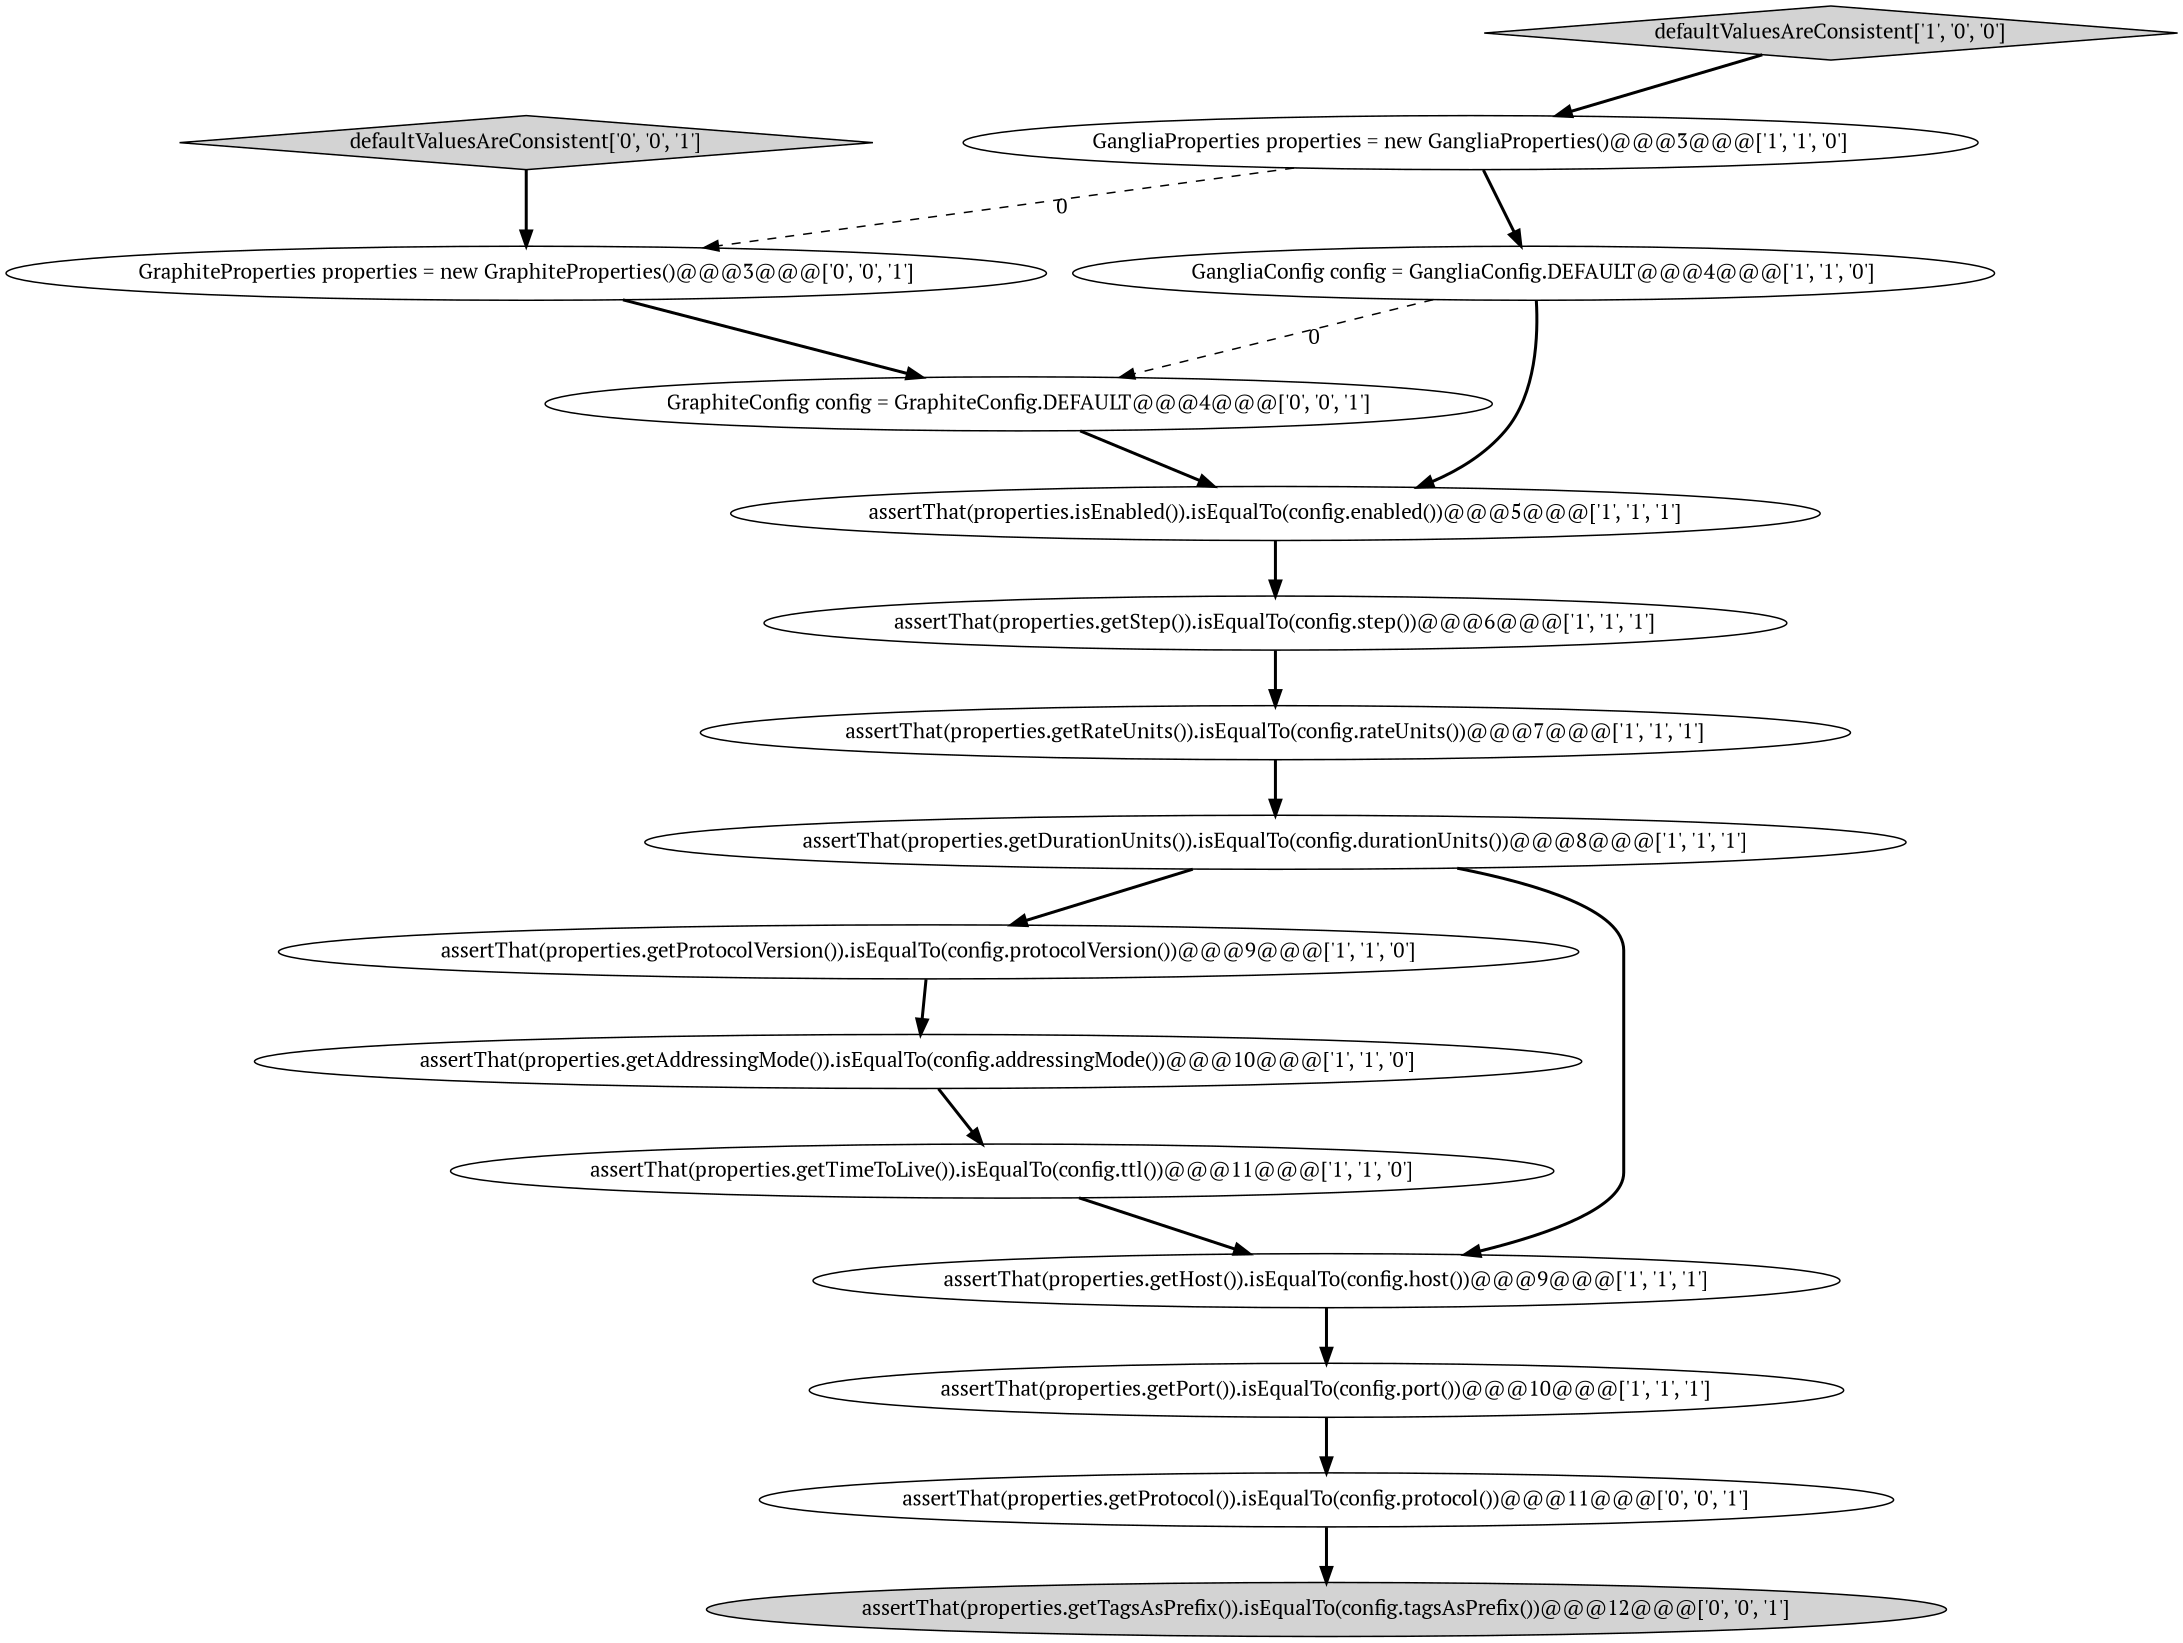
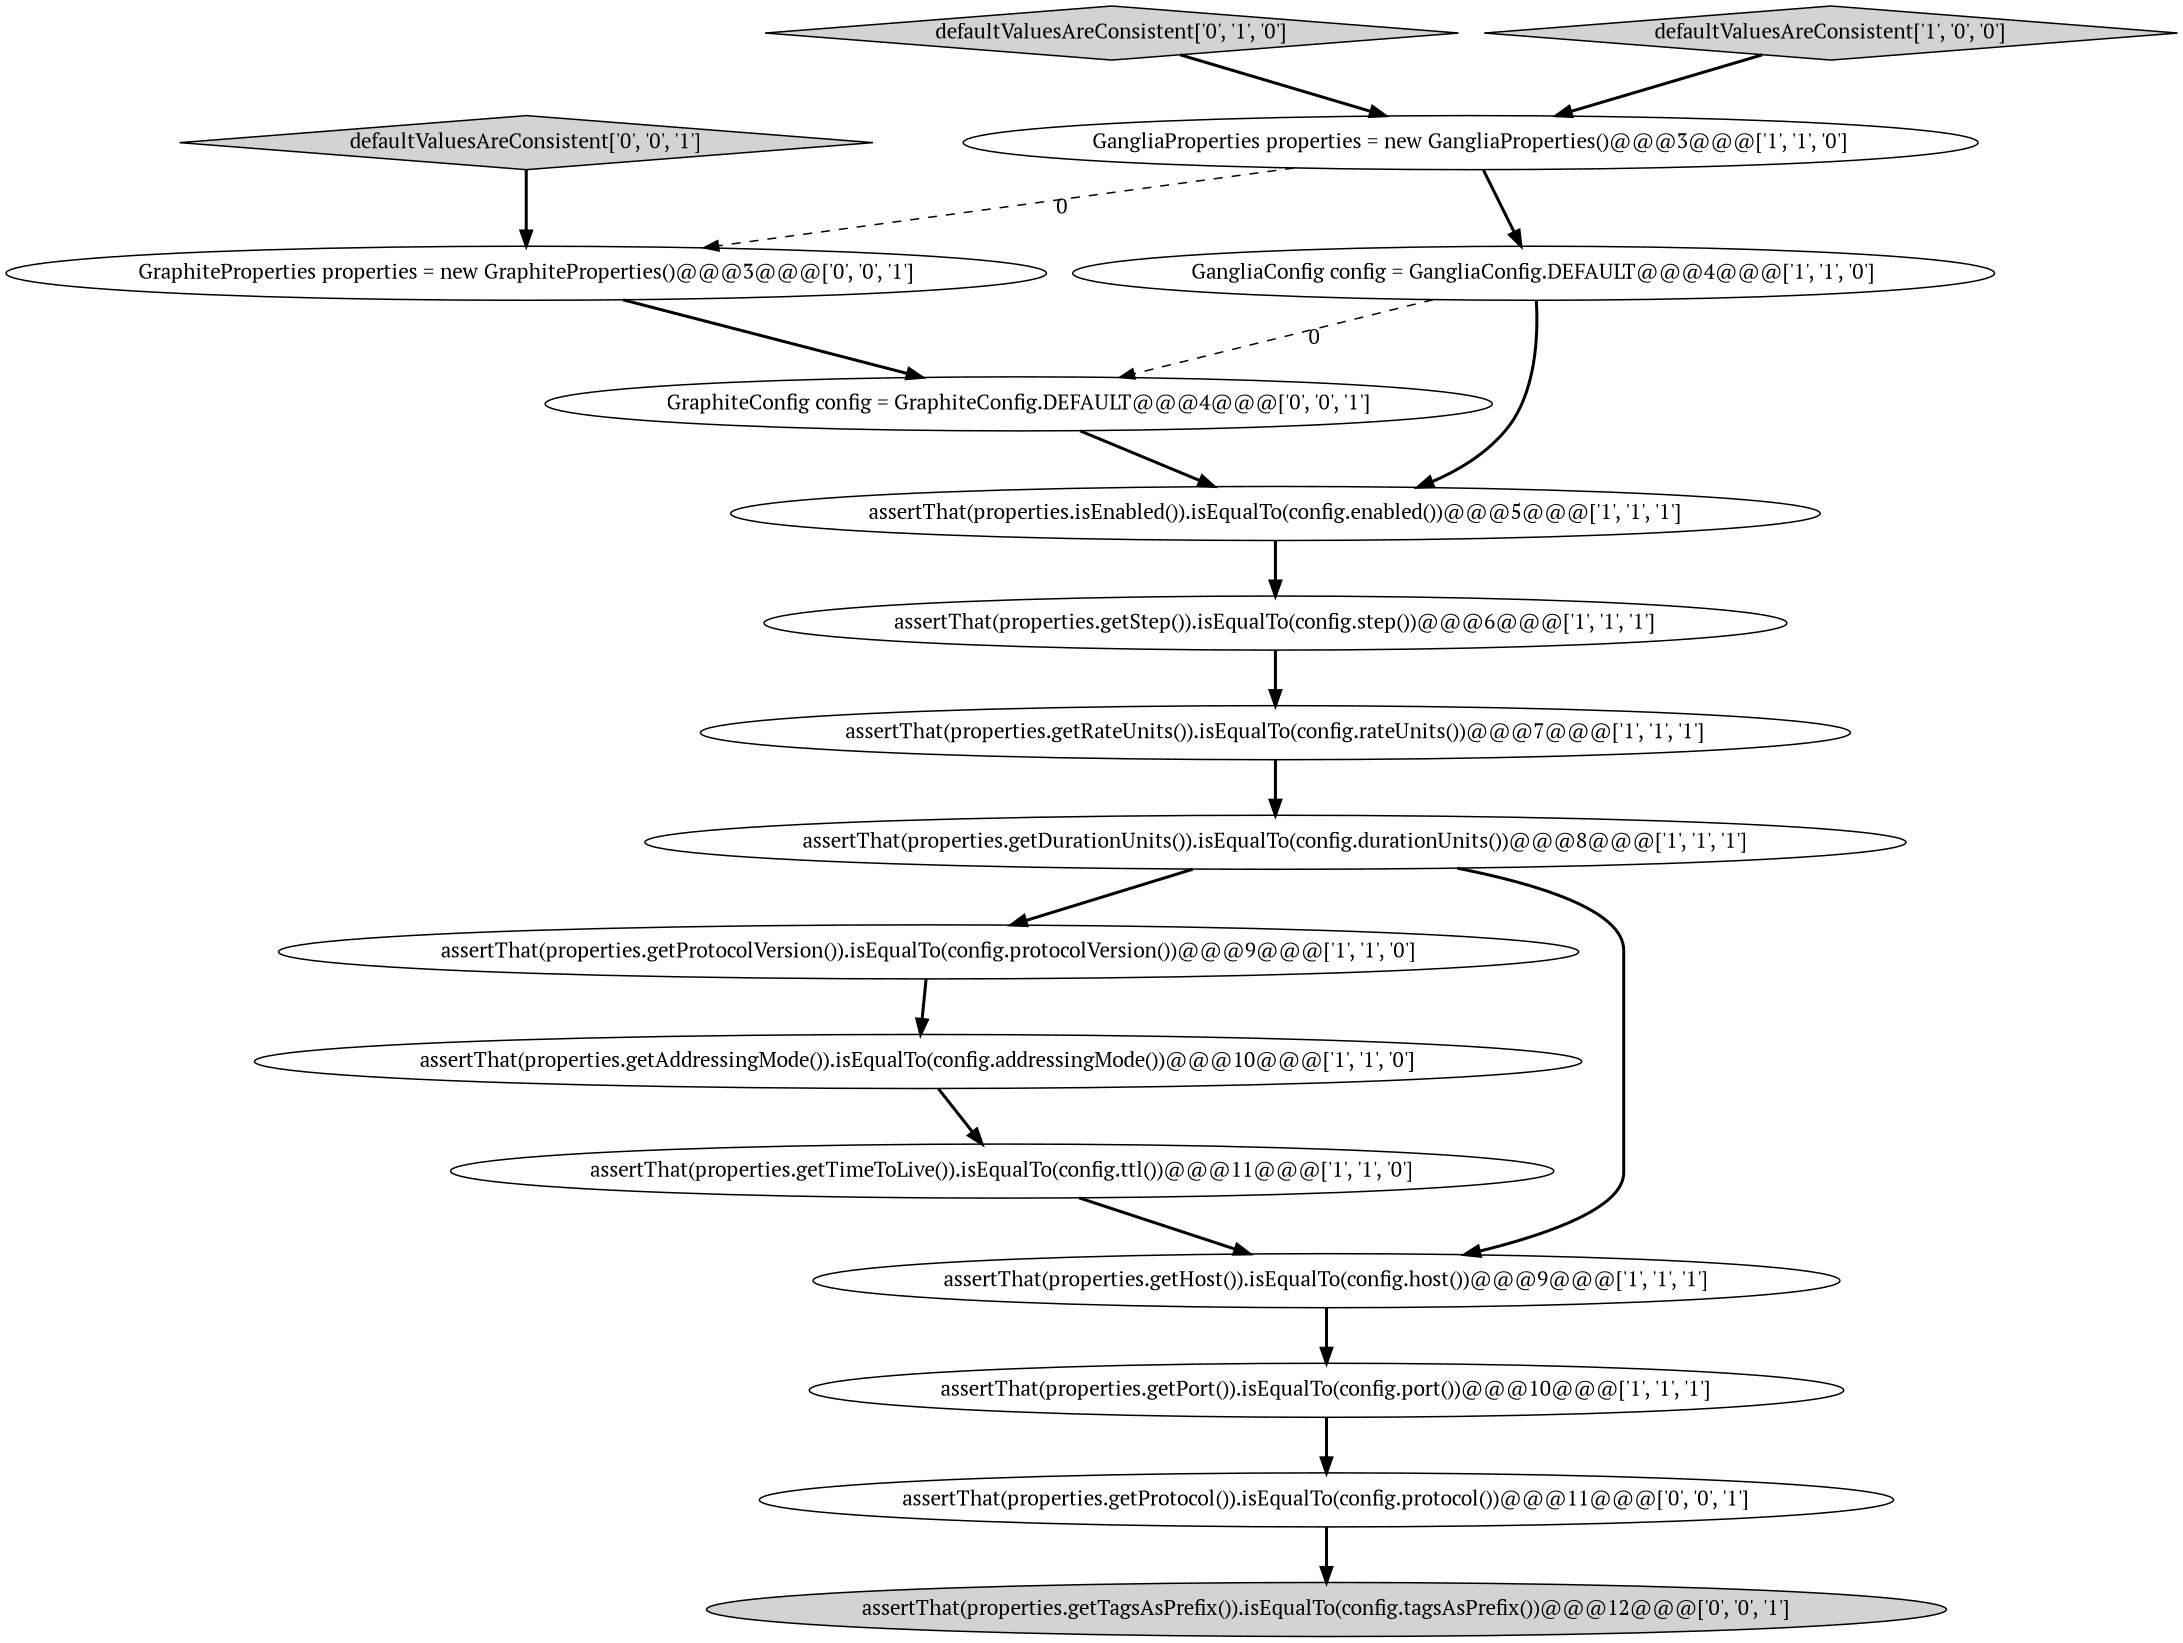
none -> (1112, 33)
